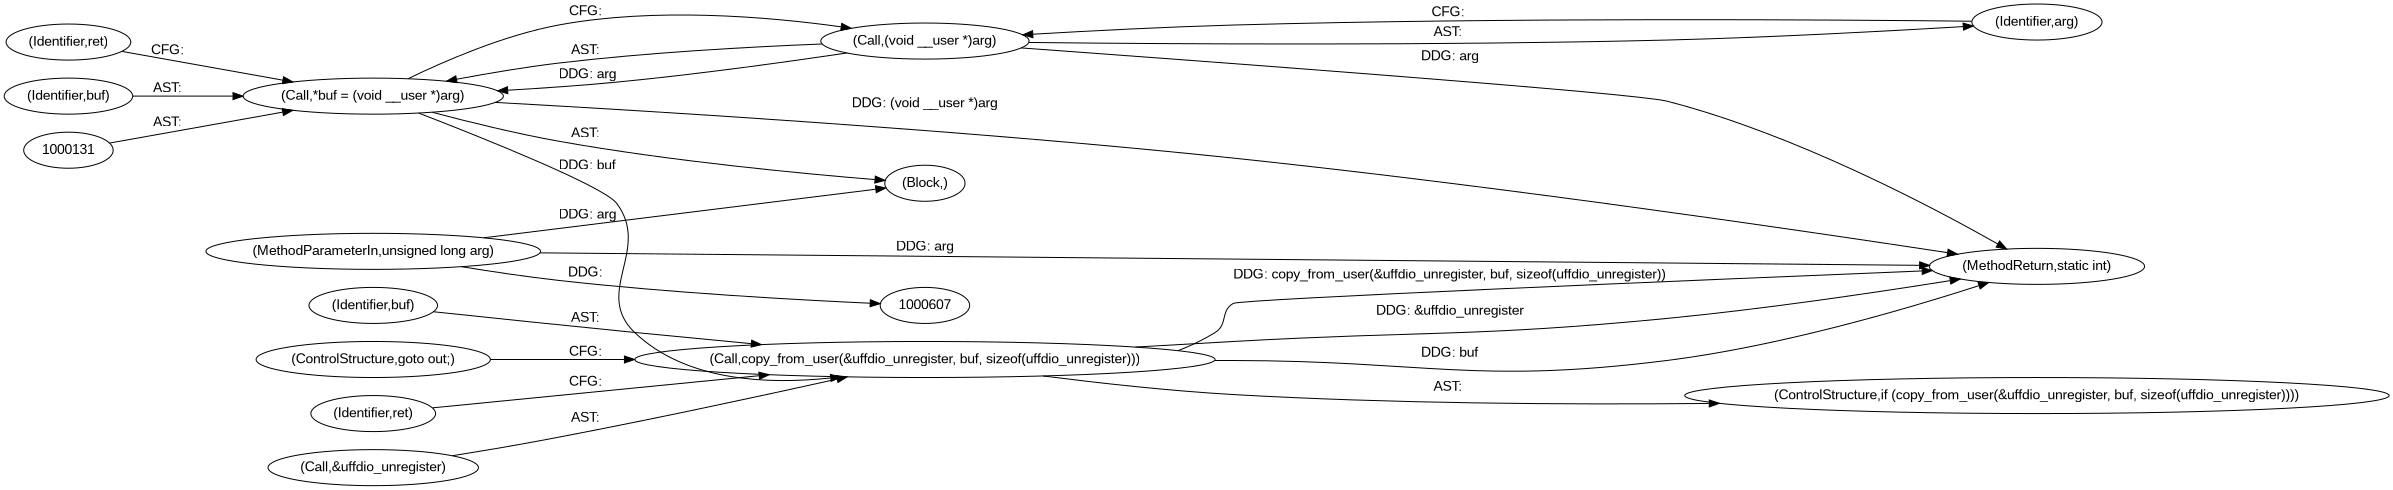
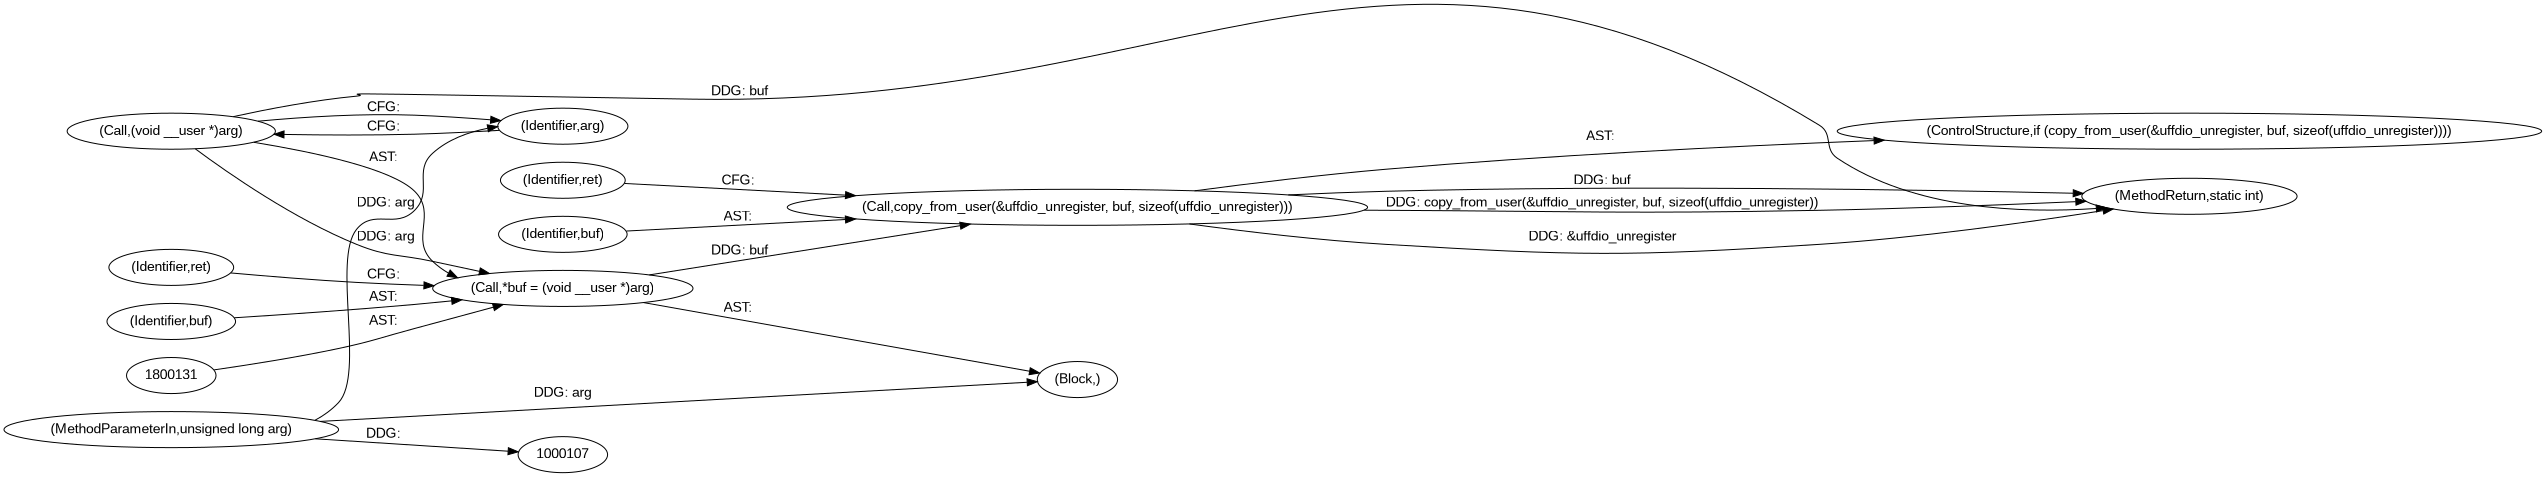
(620, 17) -> none
(1450, 33) -> (386, 108)
(1450, 57) -> (740, 92)
(68, 150) -> (171, 376)
(1223, 157) -> none
(1230, 259) -> (357, 229)
(925, 305) -> (563, 455)
(373, 359) -> none
(373, 468) -> none
